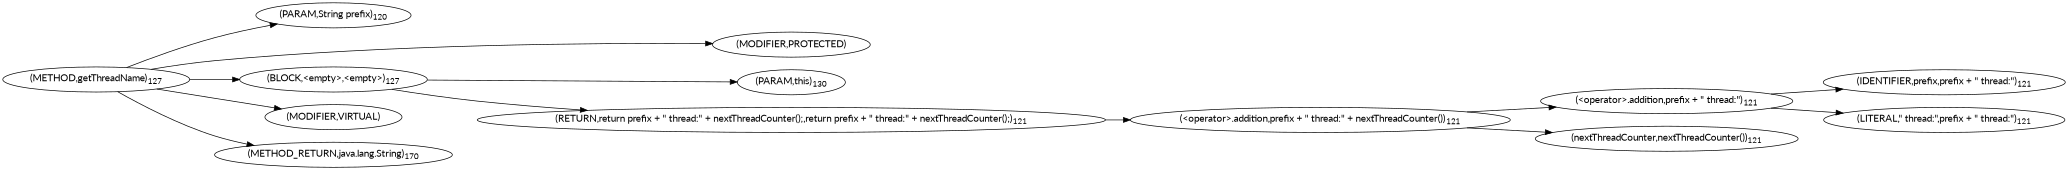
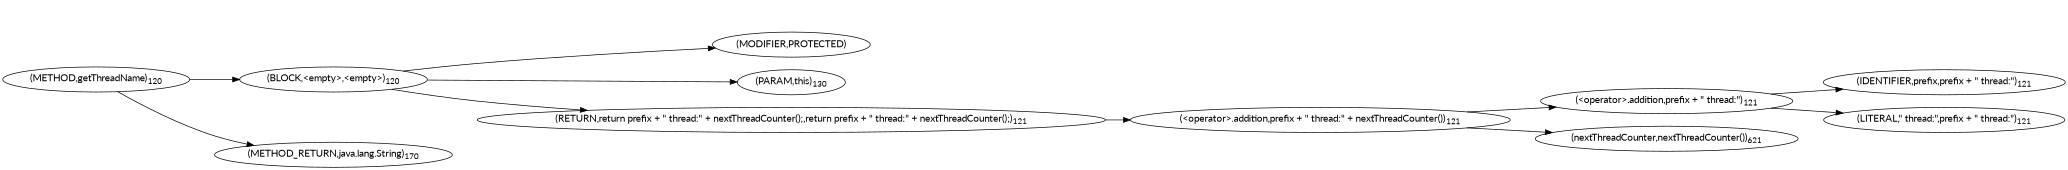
(333, 15) -> none
(428, 48) -> (555, 57)
(155, 78) -> (155, 78)
(393, 78) -> (393, 78)
(333, 117) -> none
(1755, 138) -> (1755, 138)
